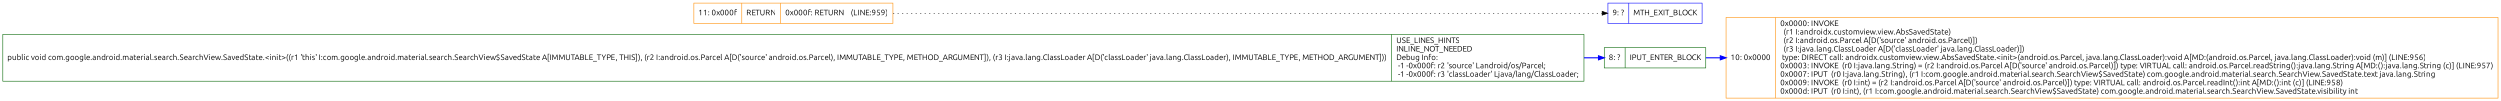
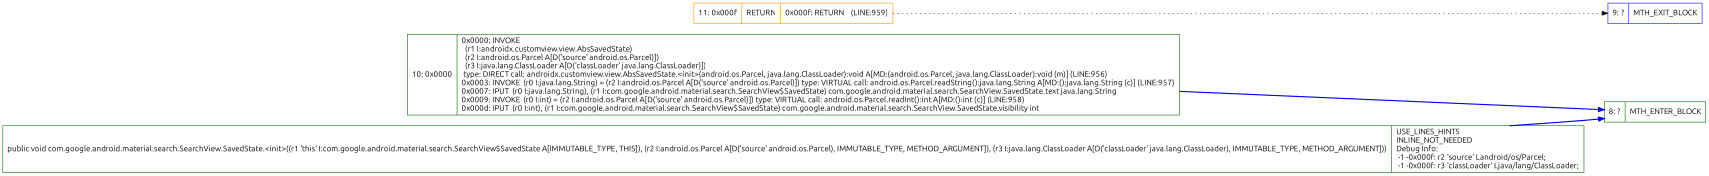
(1665, 58) -> (1665, 112)
(1713, 58) -> (1389, 100)
(2112, 58) -> (793, 75)
